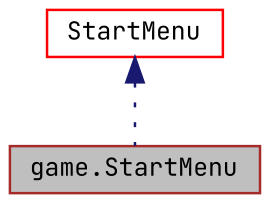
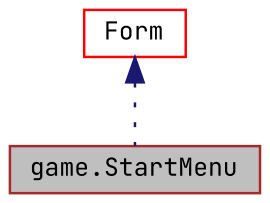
(135, 33) -> (135, 33)
